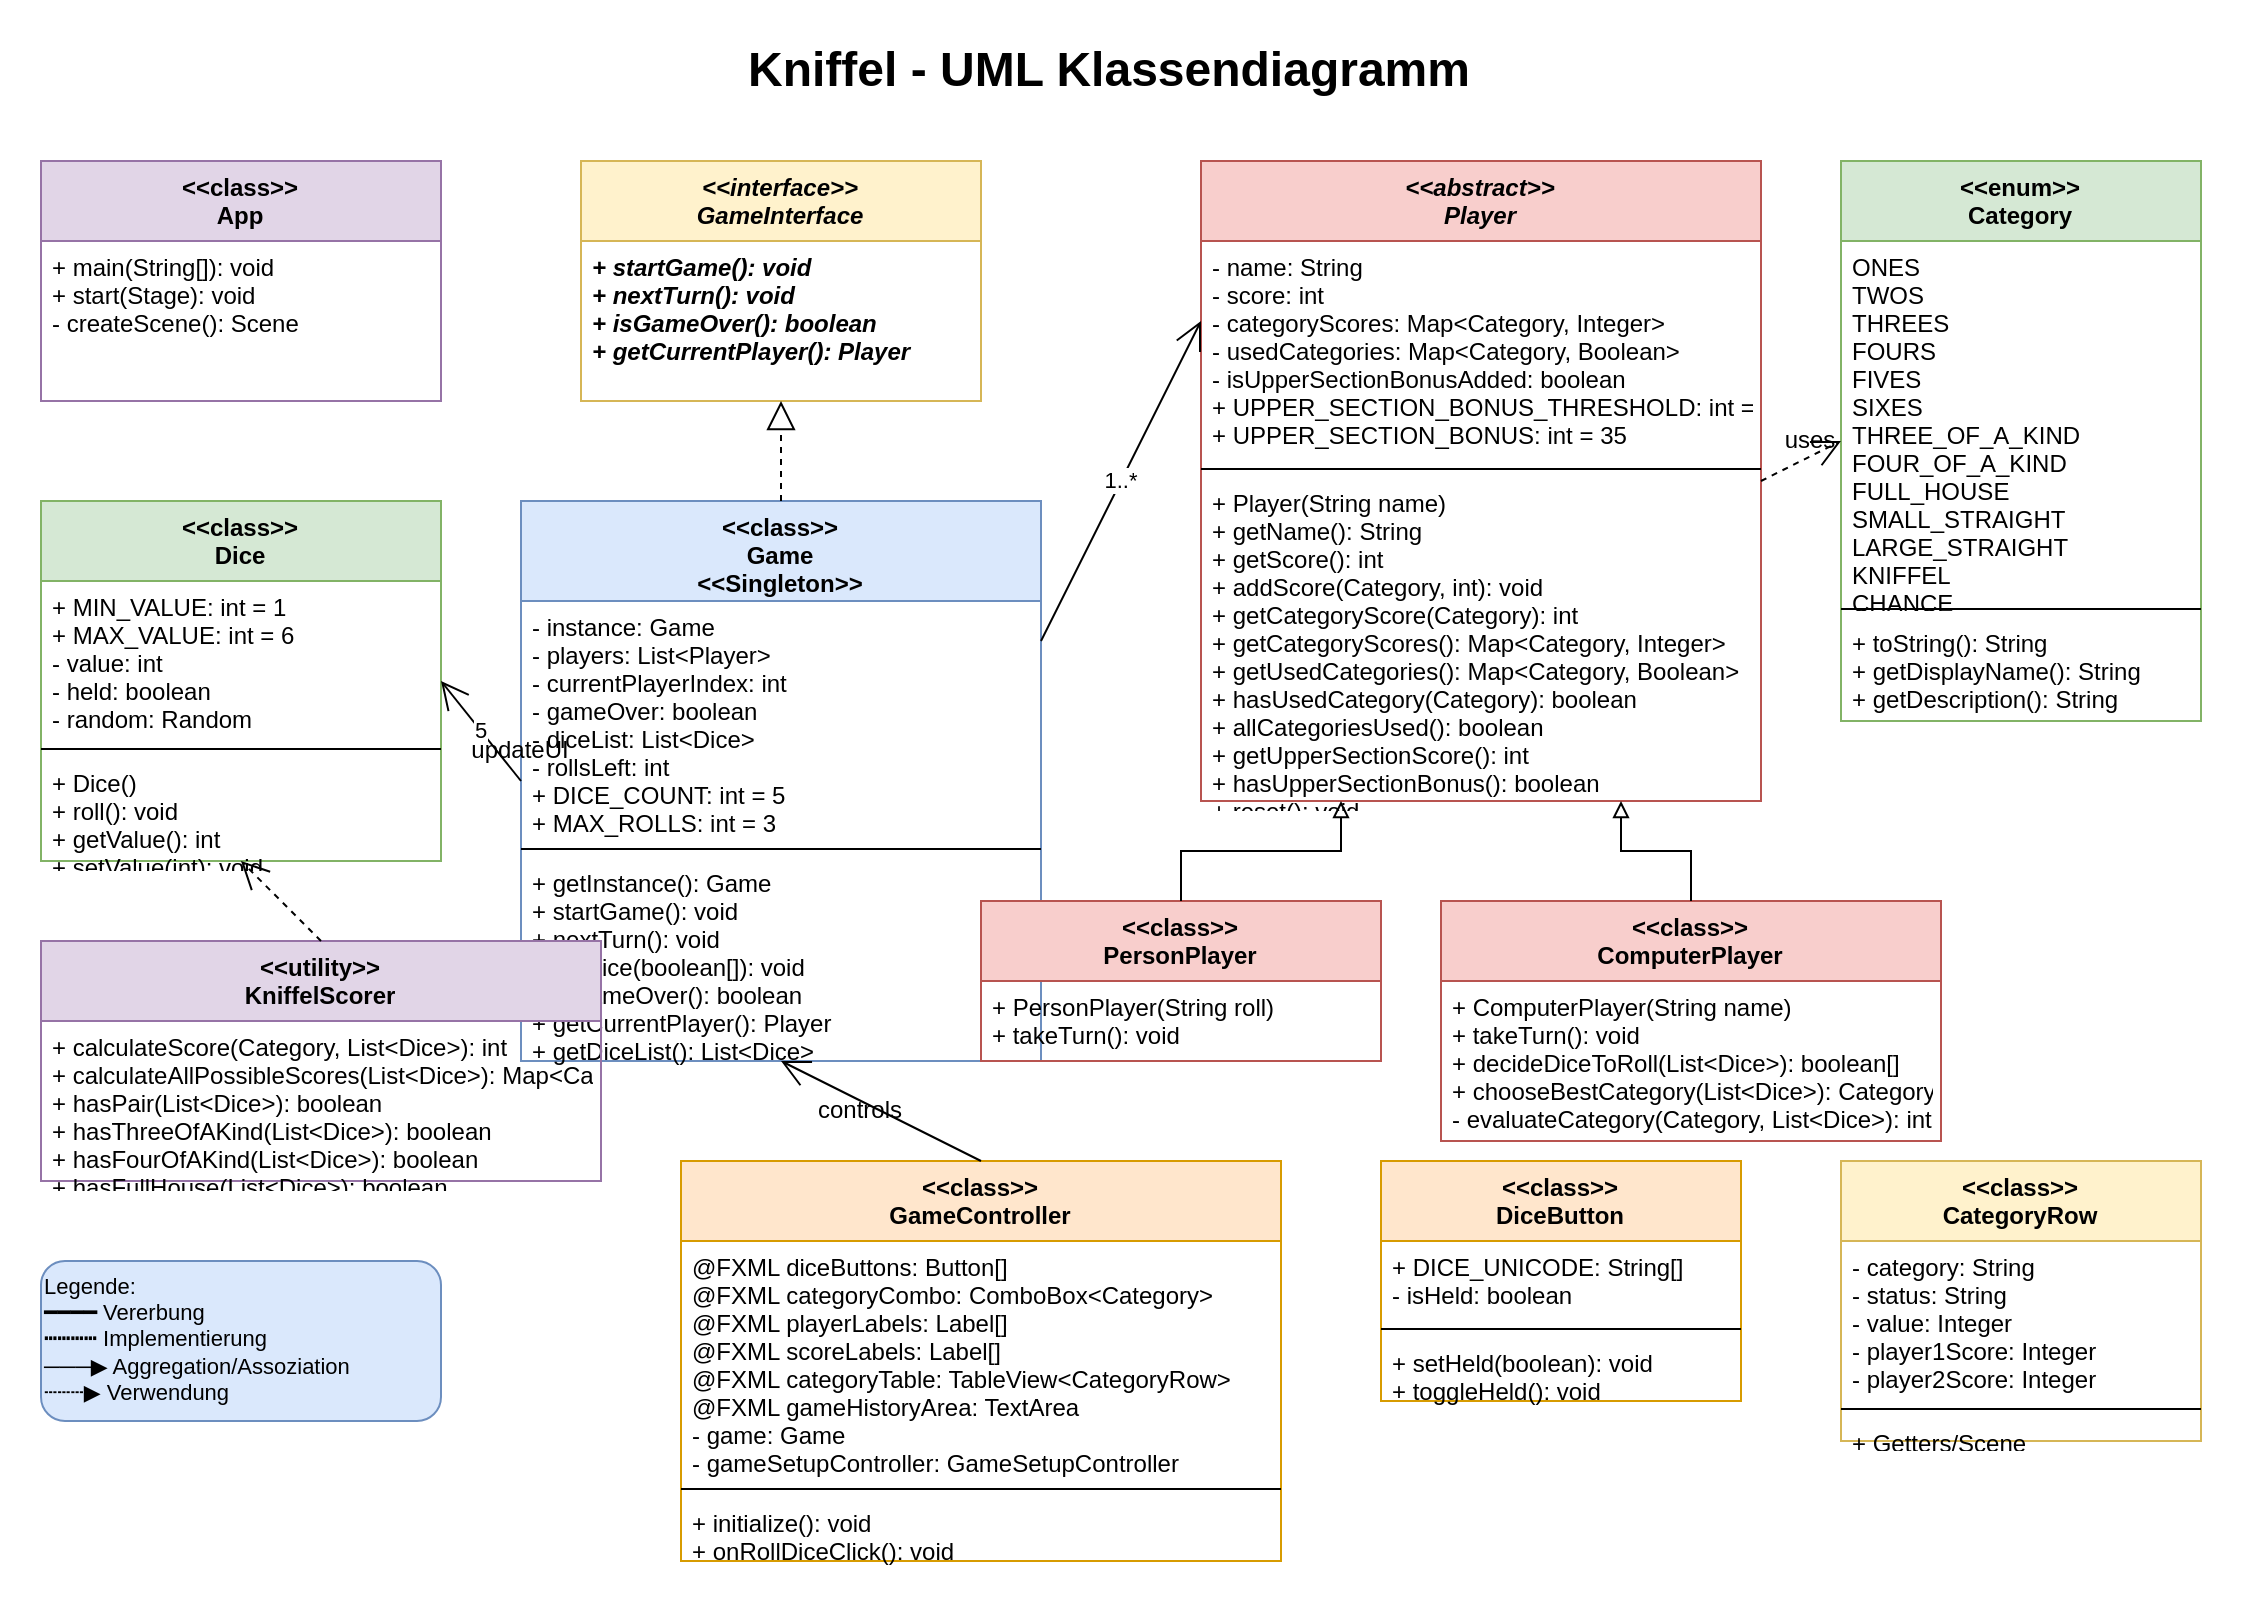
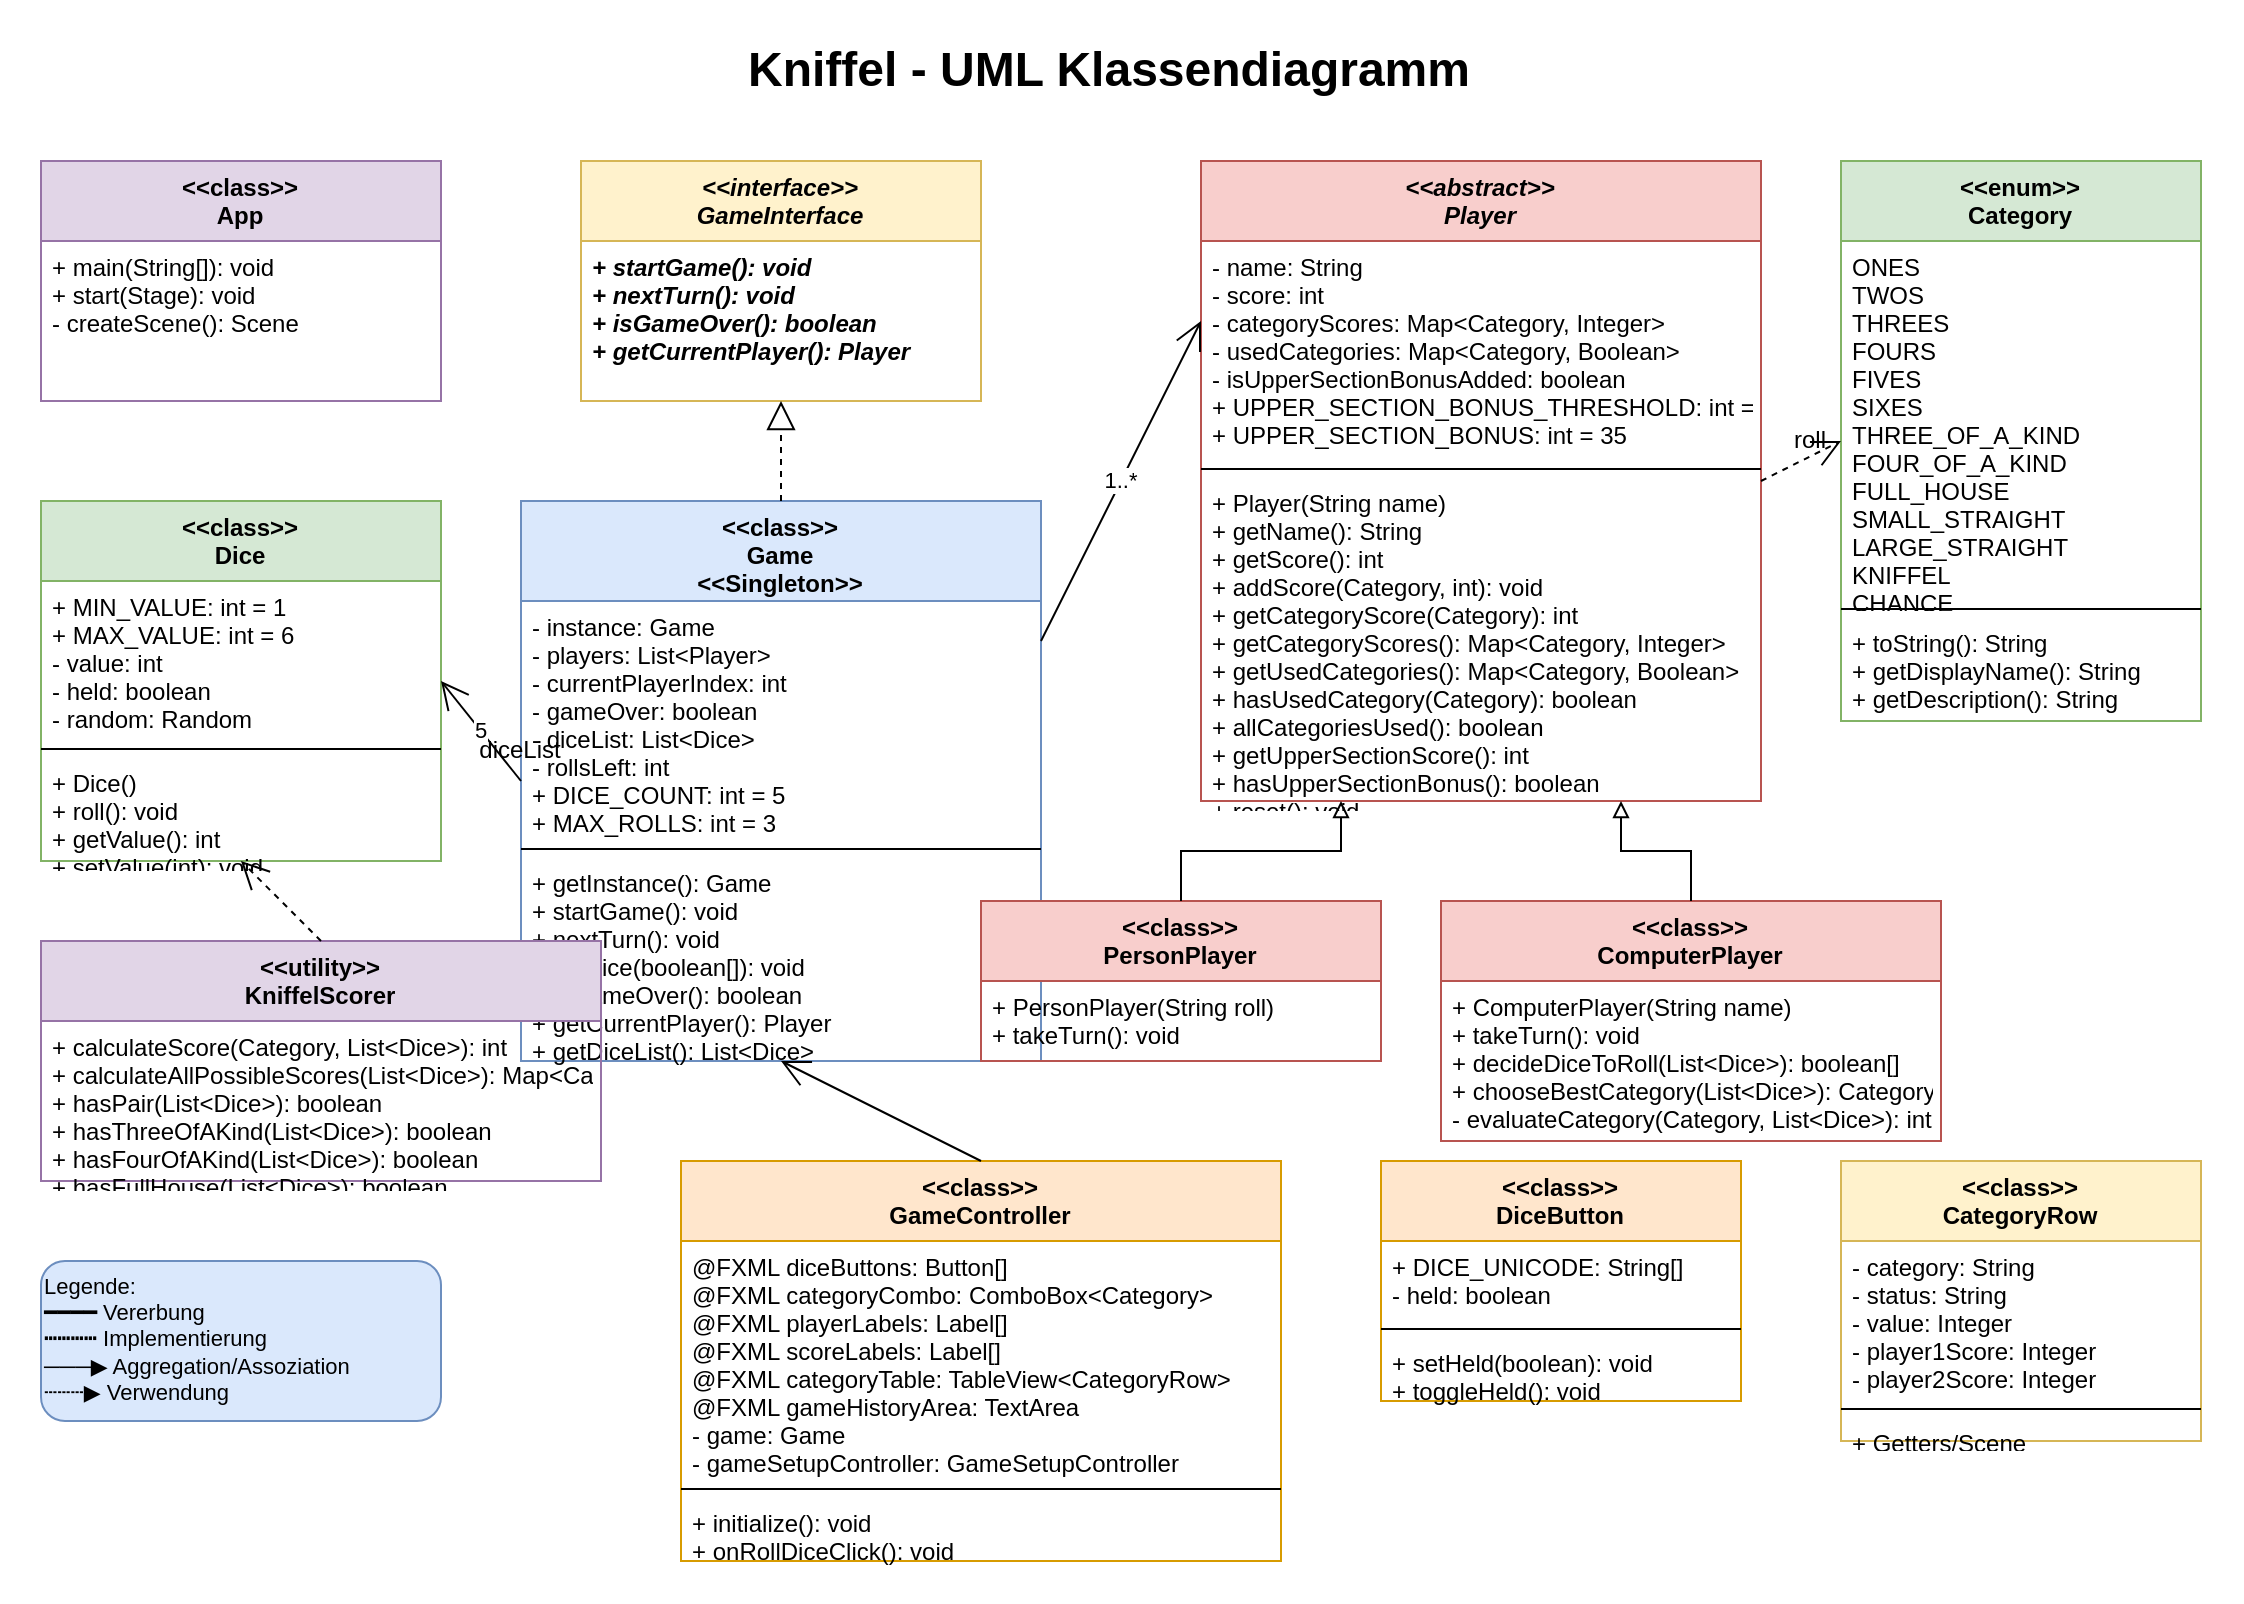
(1811, 441) -> (1811, 441)
(521, 751) -> (521, 751)
(861, 1111) -> none
(1541, 1268) -> (1541, 1268)
